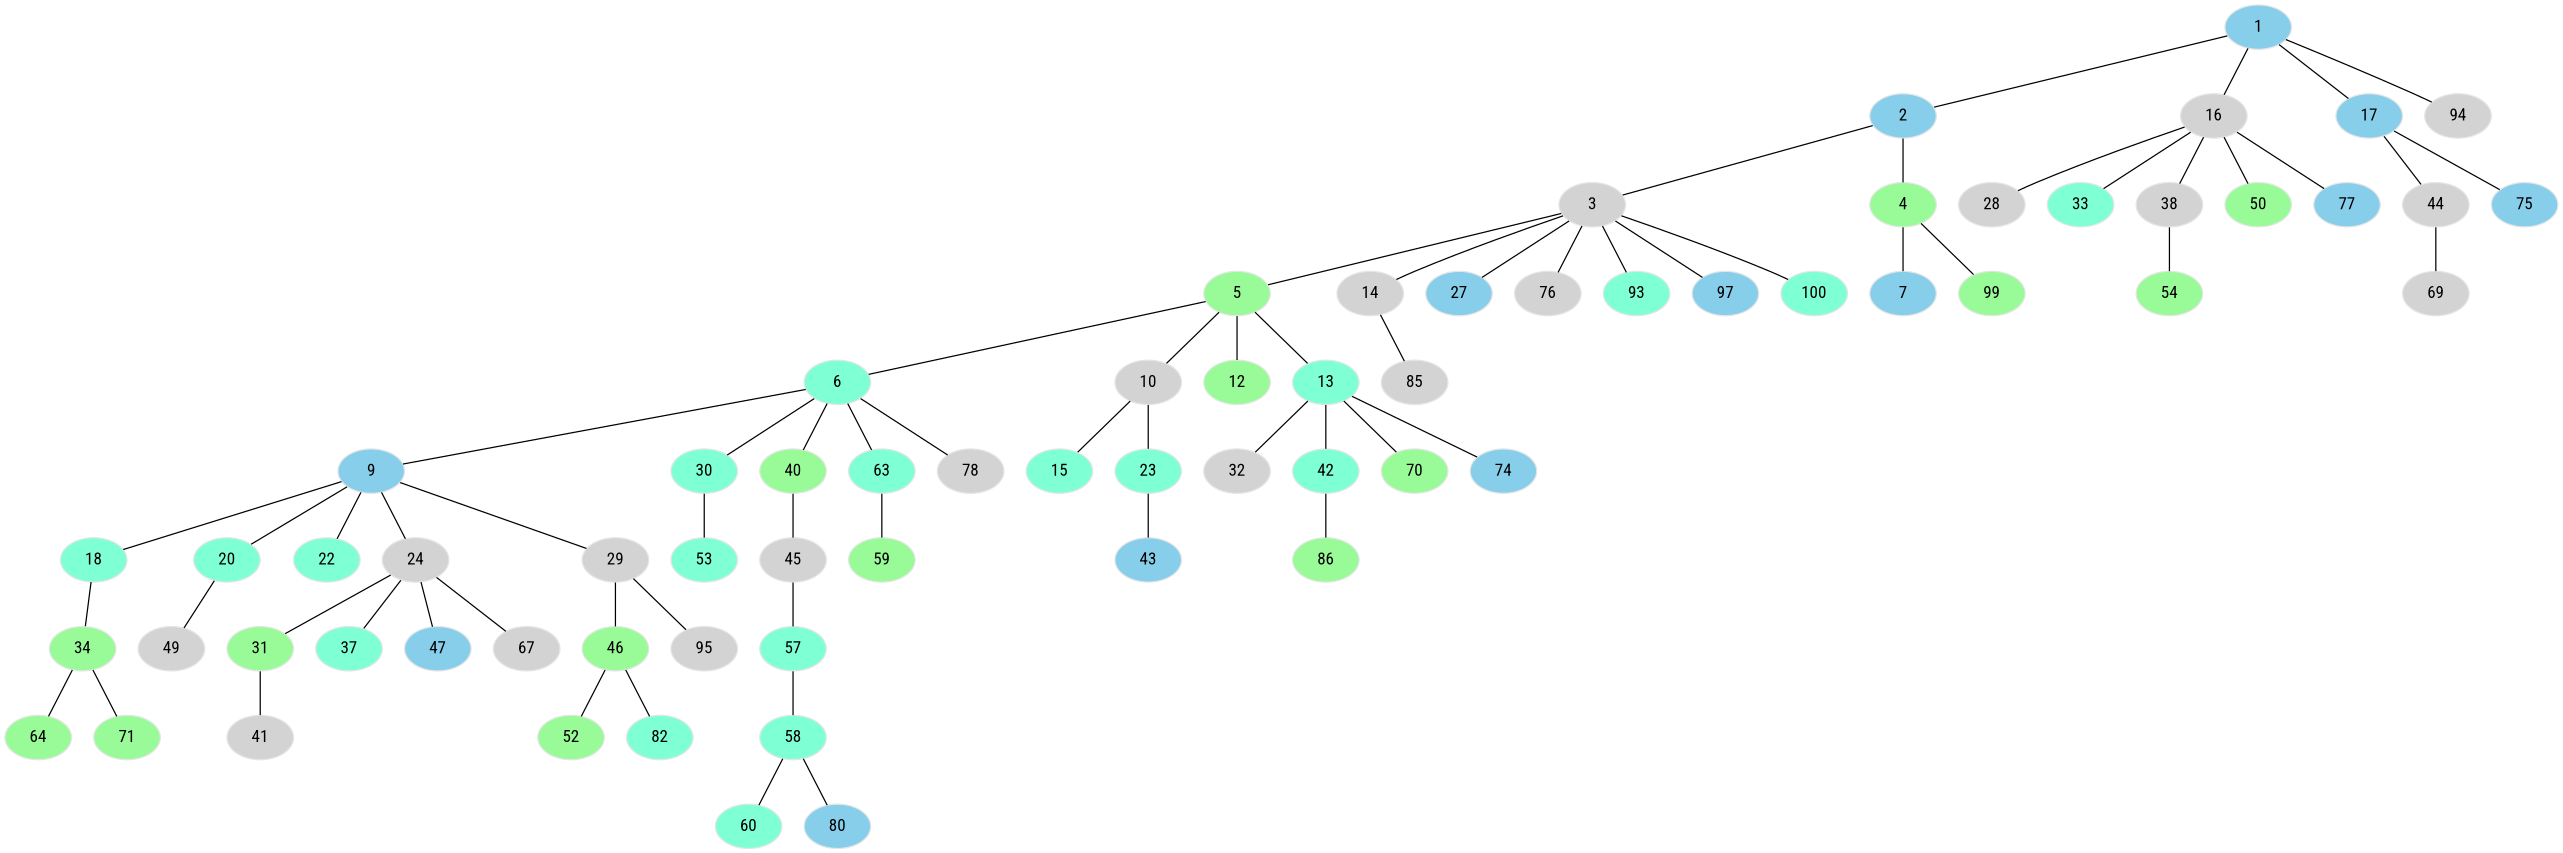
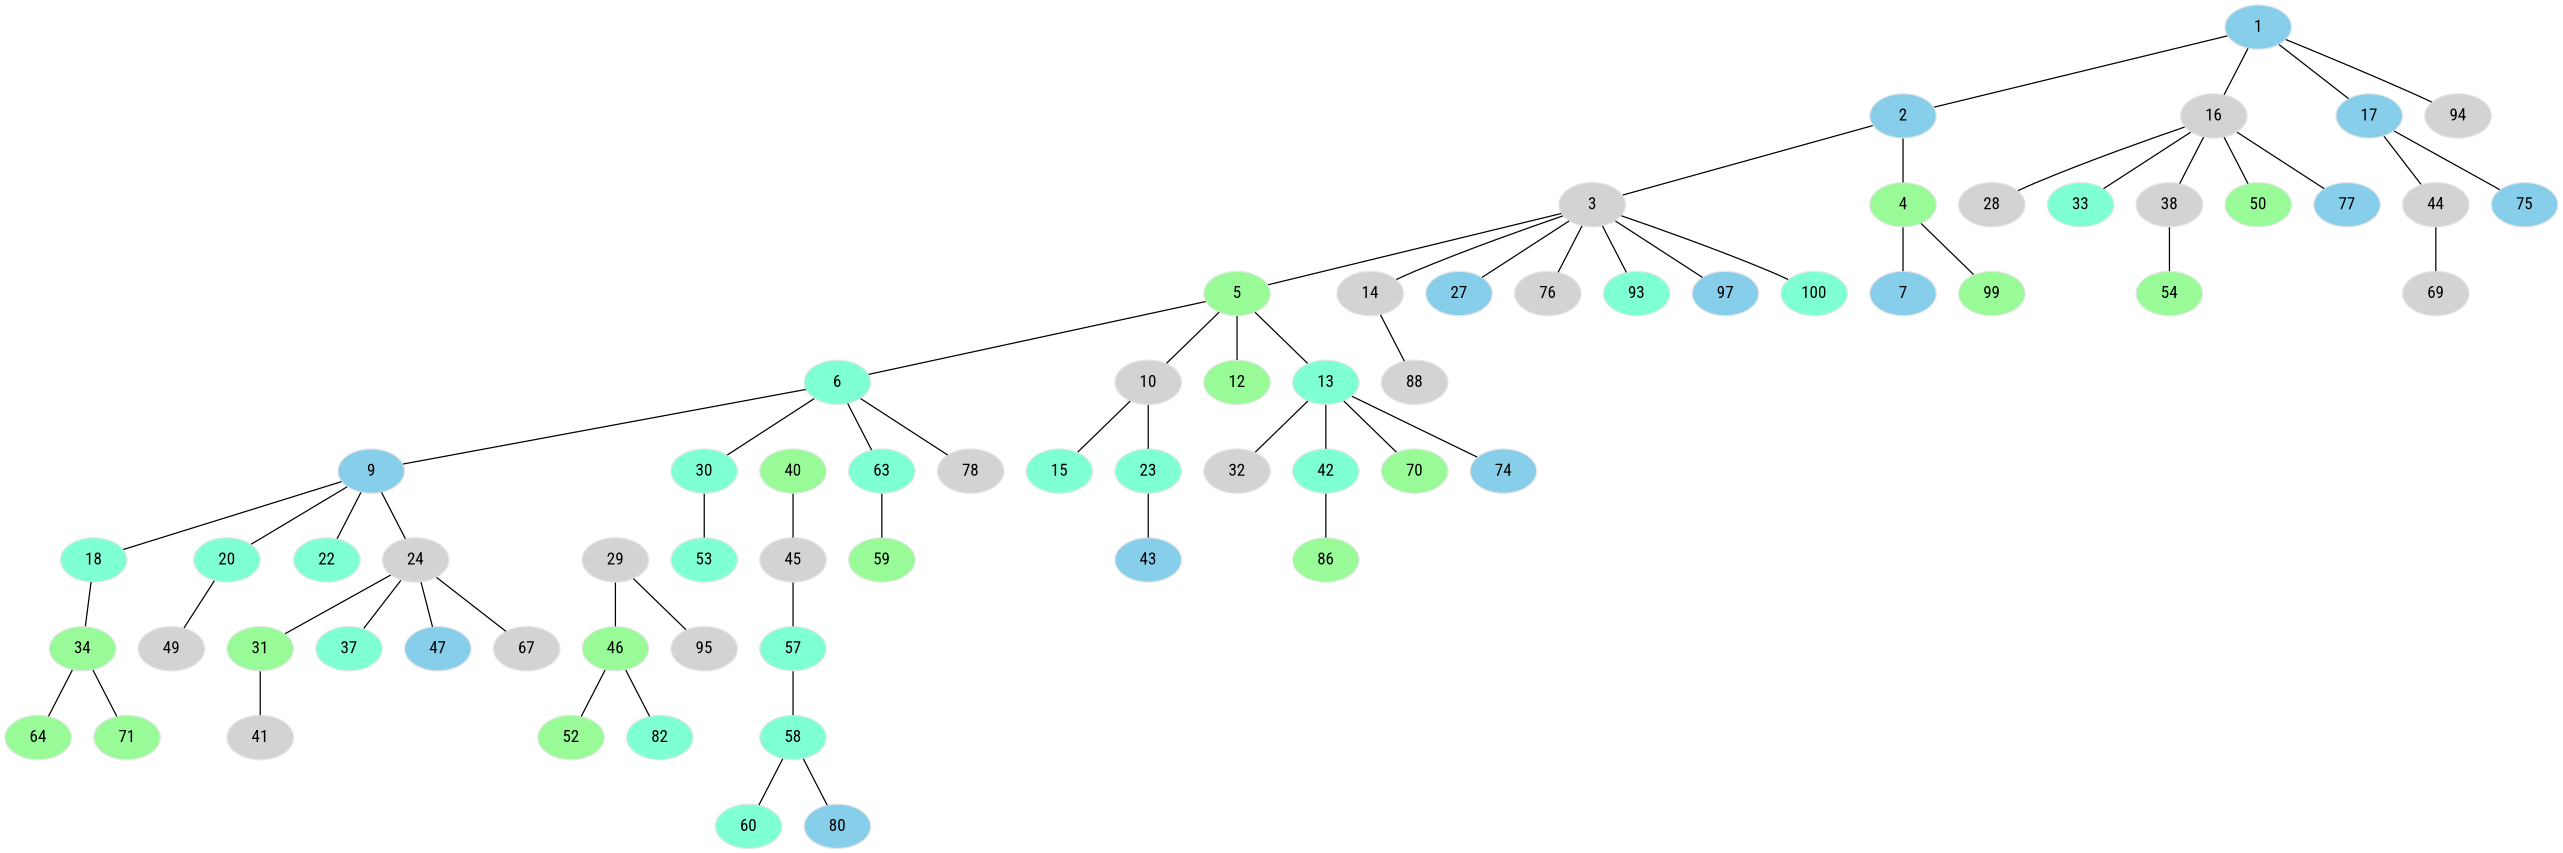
(1415, 382) -> (1415, 382)
(815, 427) -> none
(493, 516) -> none
